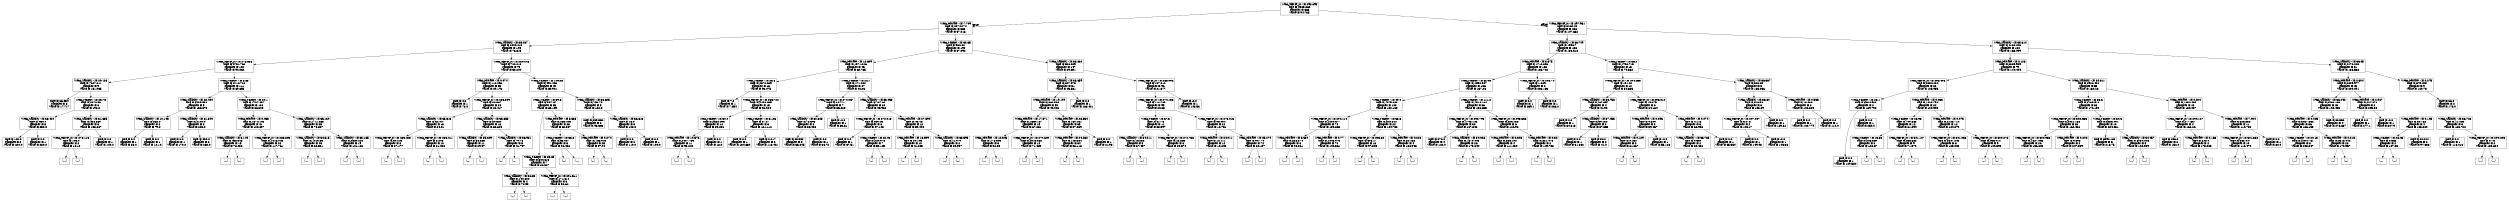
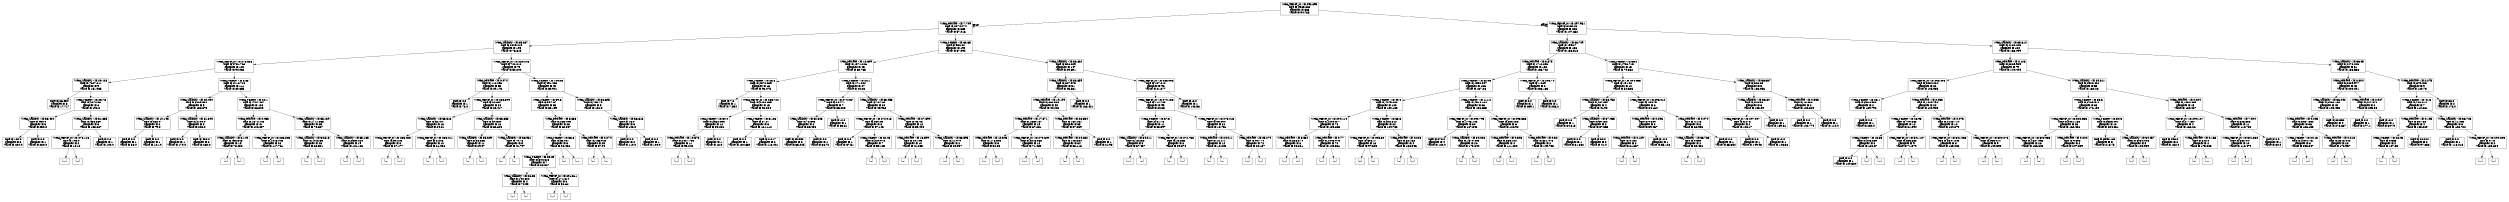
none -> (2417, 104)
(593, 123) -> none
(1848, 131) -> (1856, 152)
(540, 132) -> (550, 151)
(1639, 132) -> none
